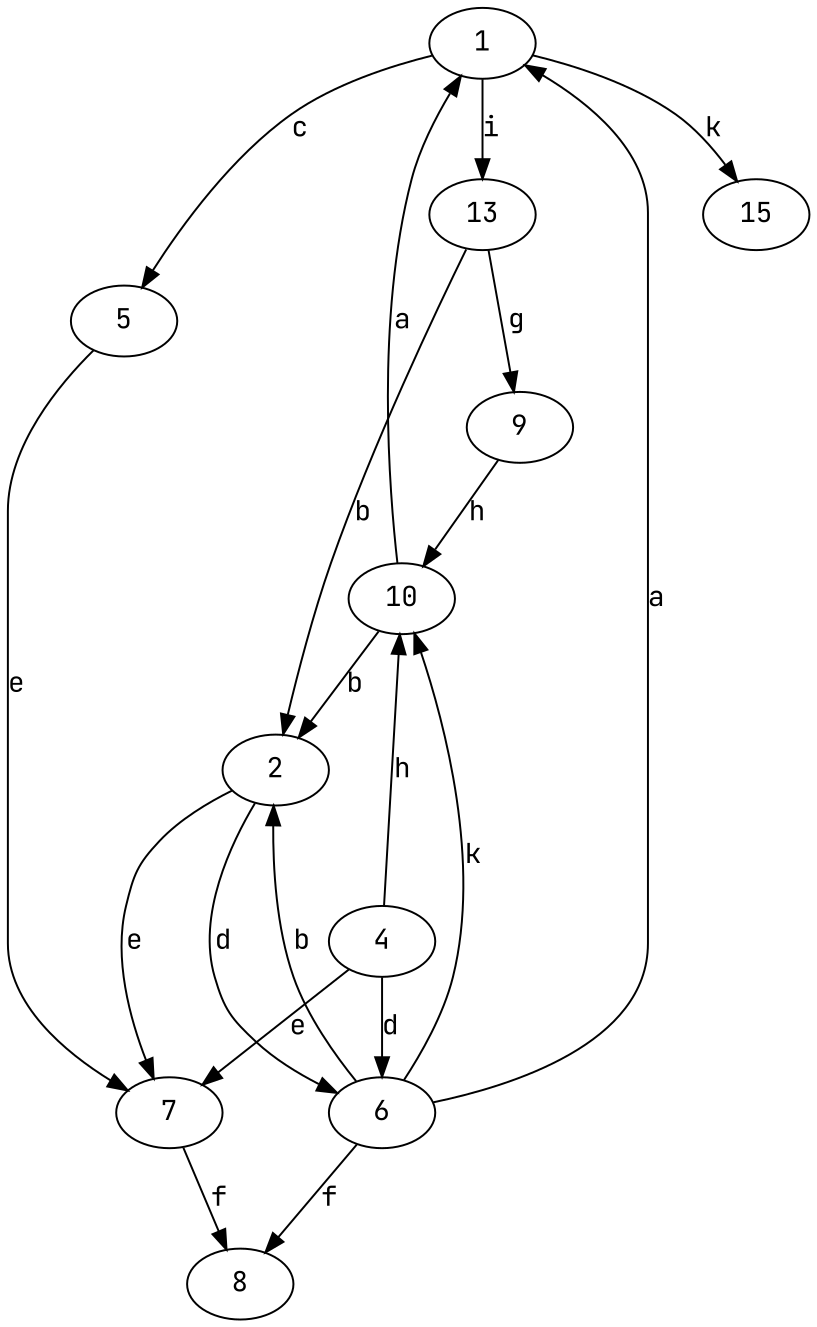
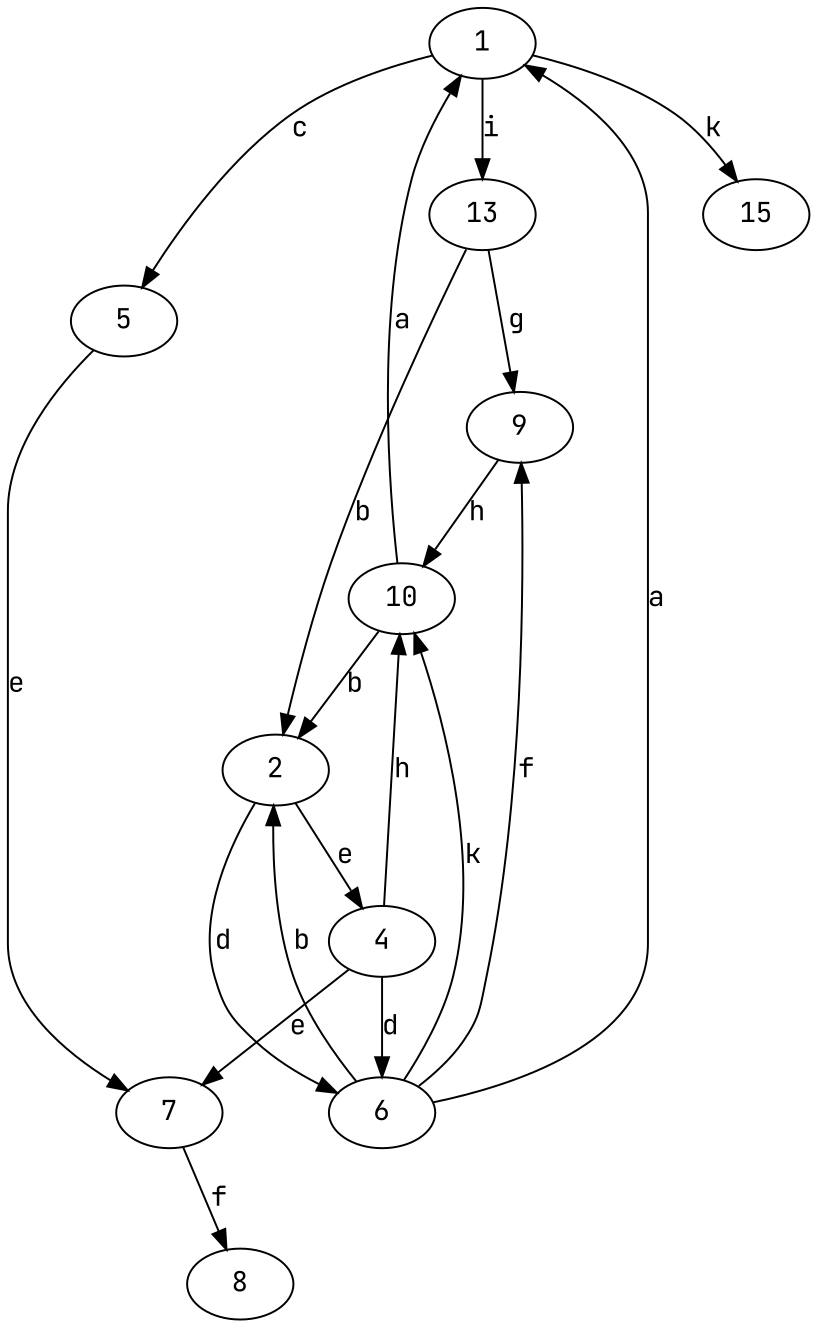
(127, 904) -> (323, 847)
(318, 1191) -> (512, 797)
